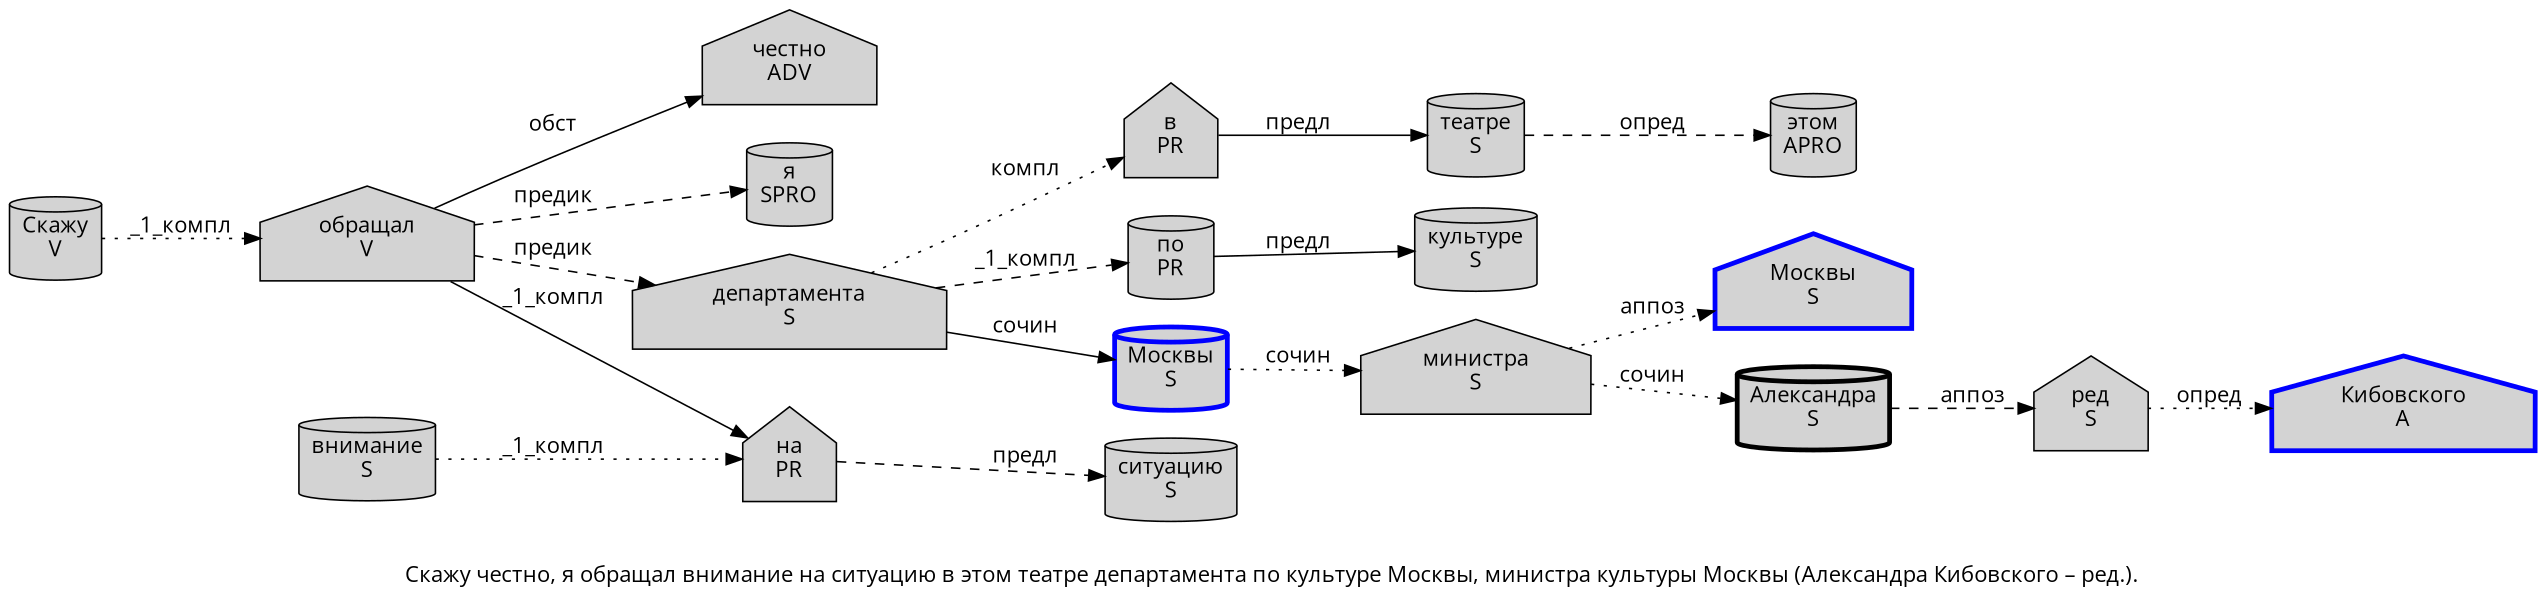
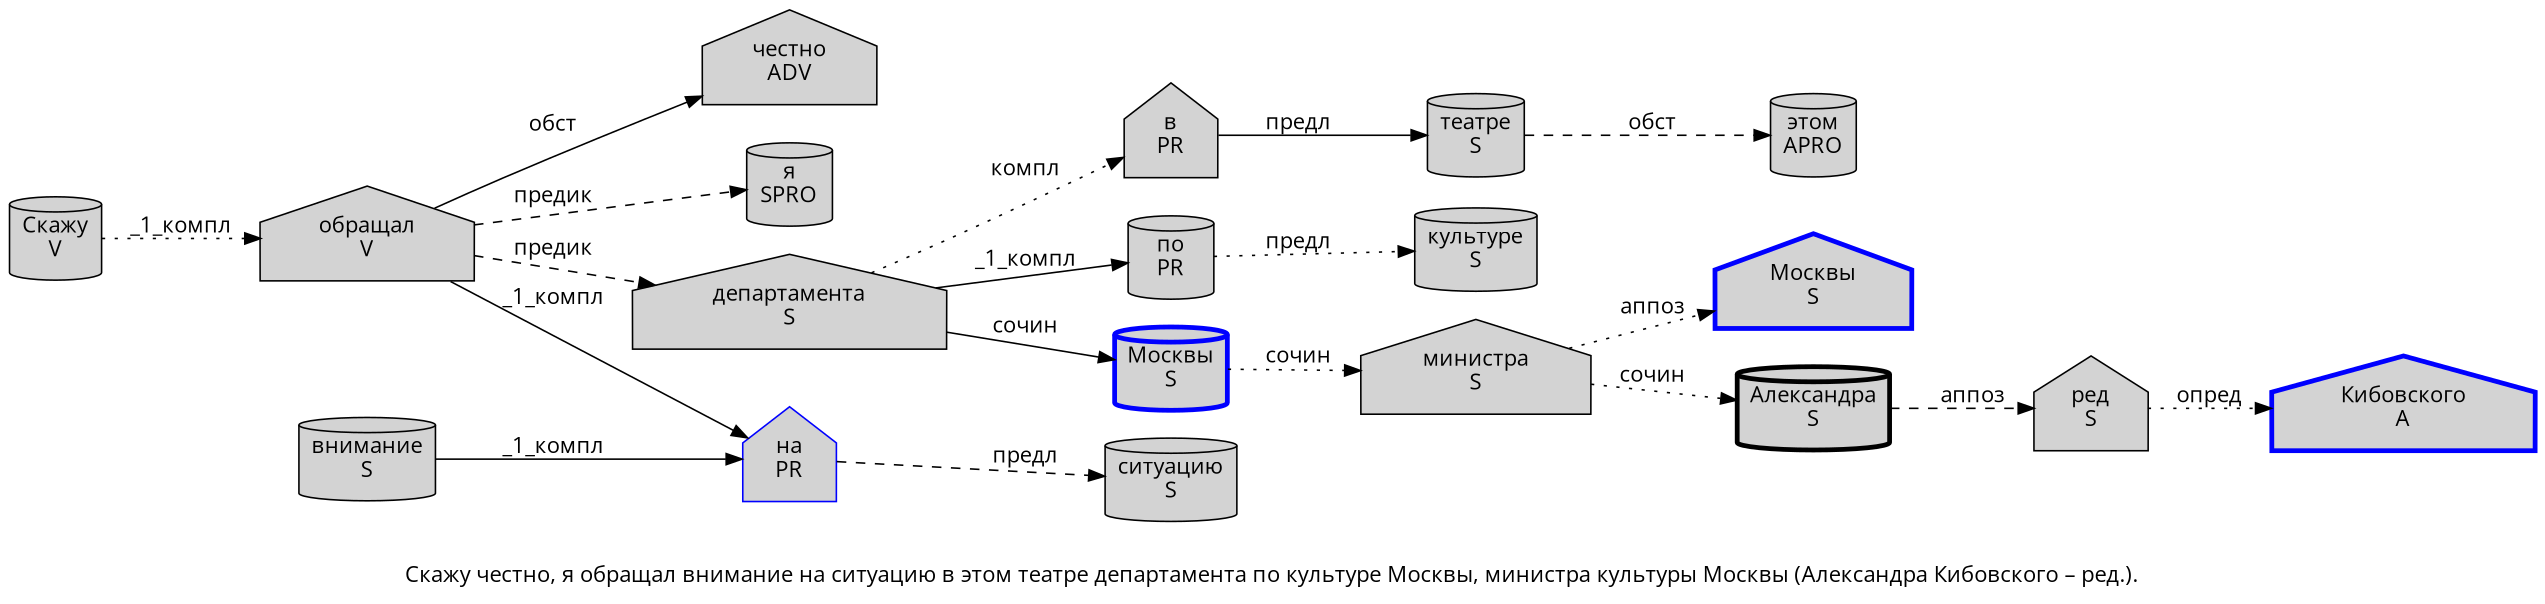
(1653, 123) -> (1653, 123)
(1306, 254) -> (1306, 254)
(1024, 276) -> (1024, 276)
(581, 459) -> (581, 459)
(790, 459) -> (790, 459)
